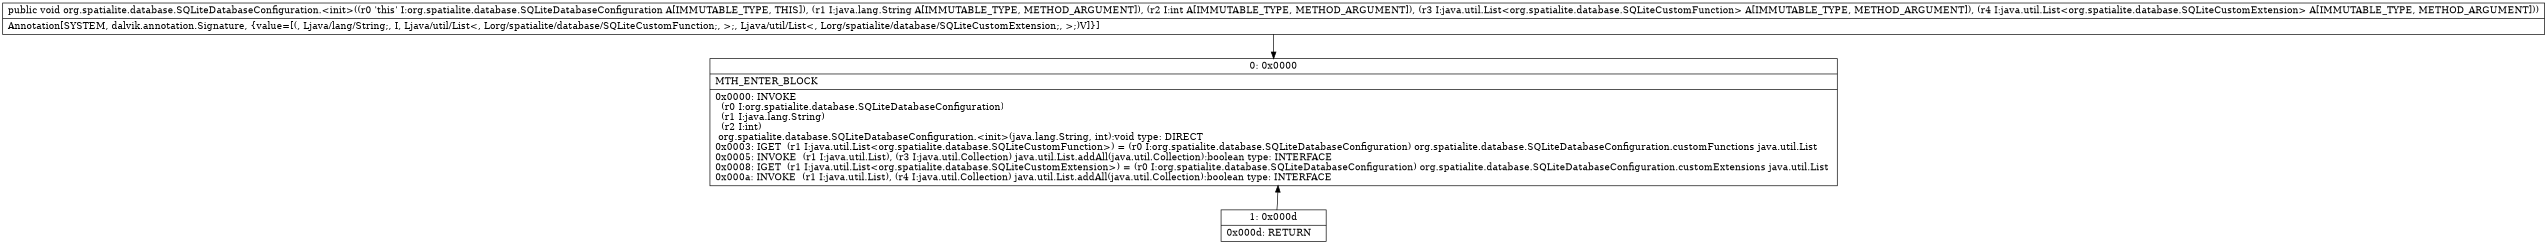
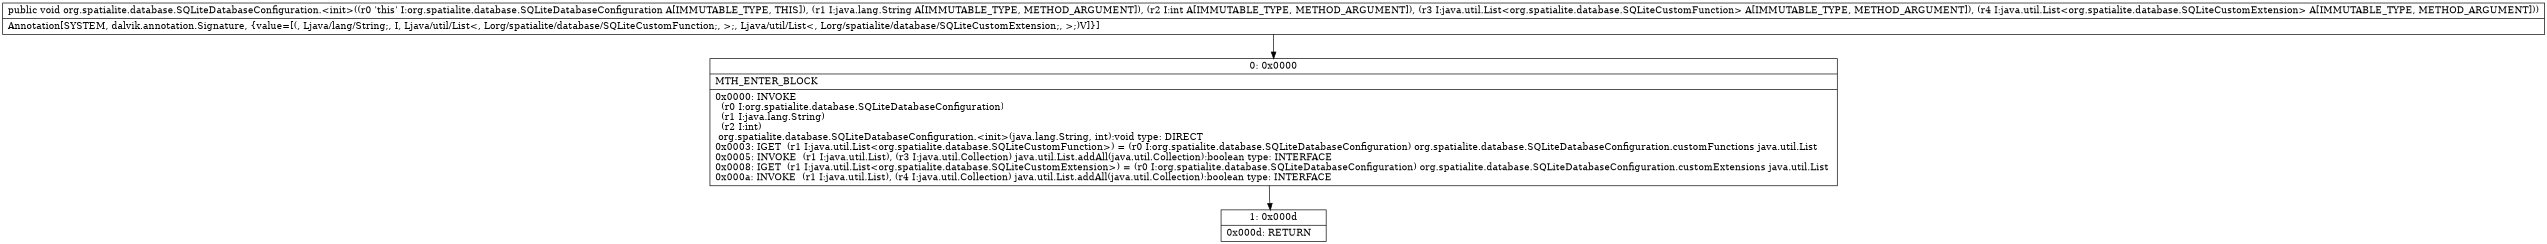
(1277, 201) -> (1269, 194)
